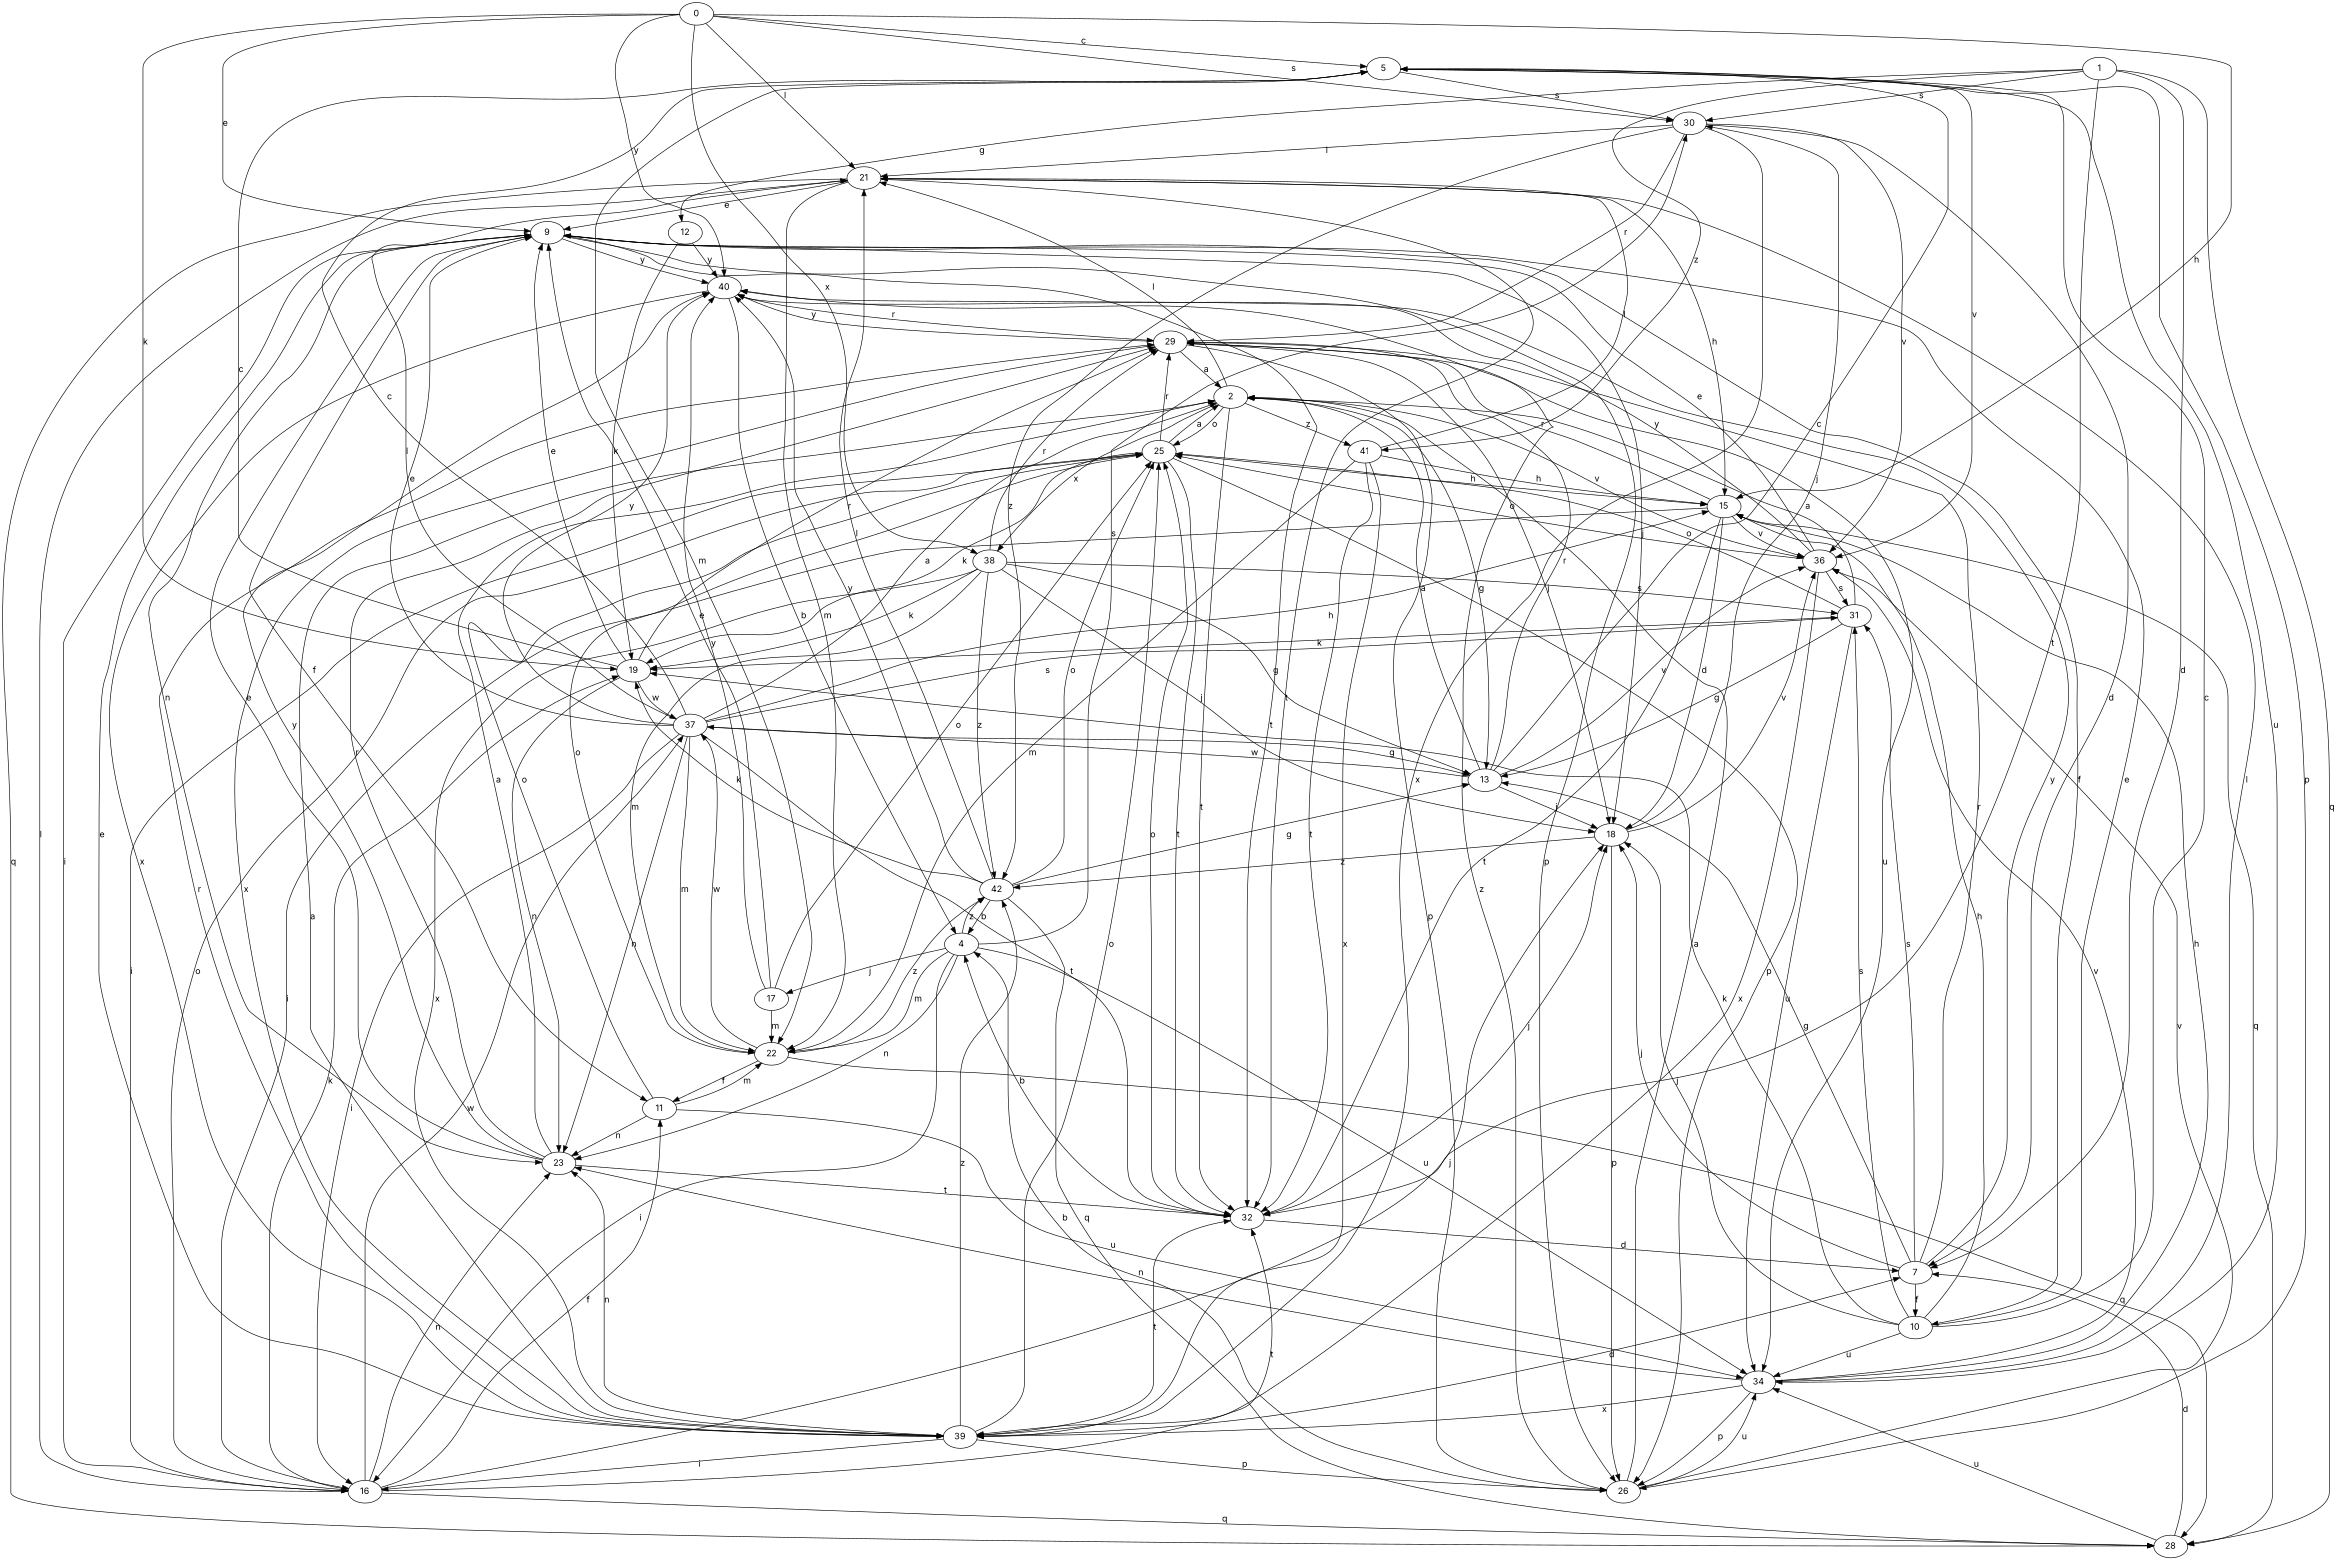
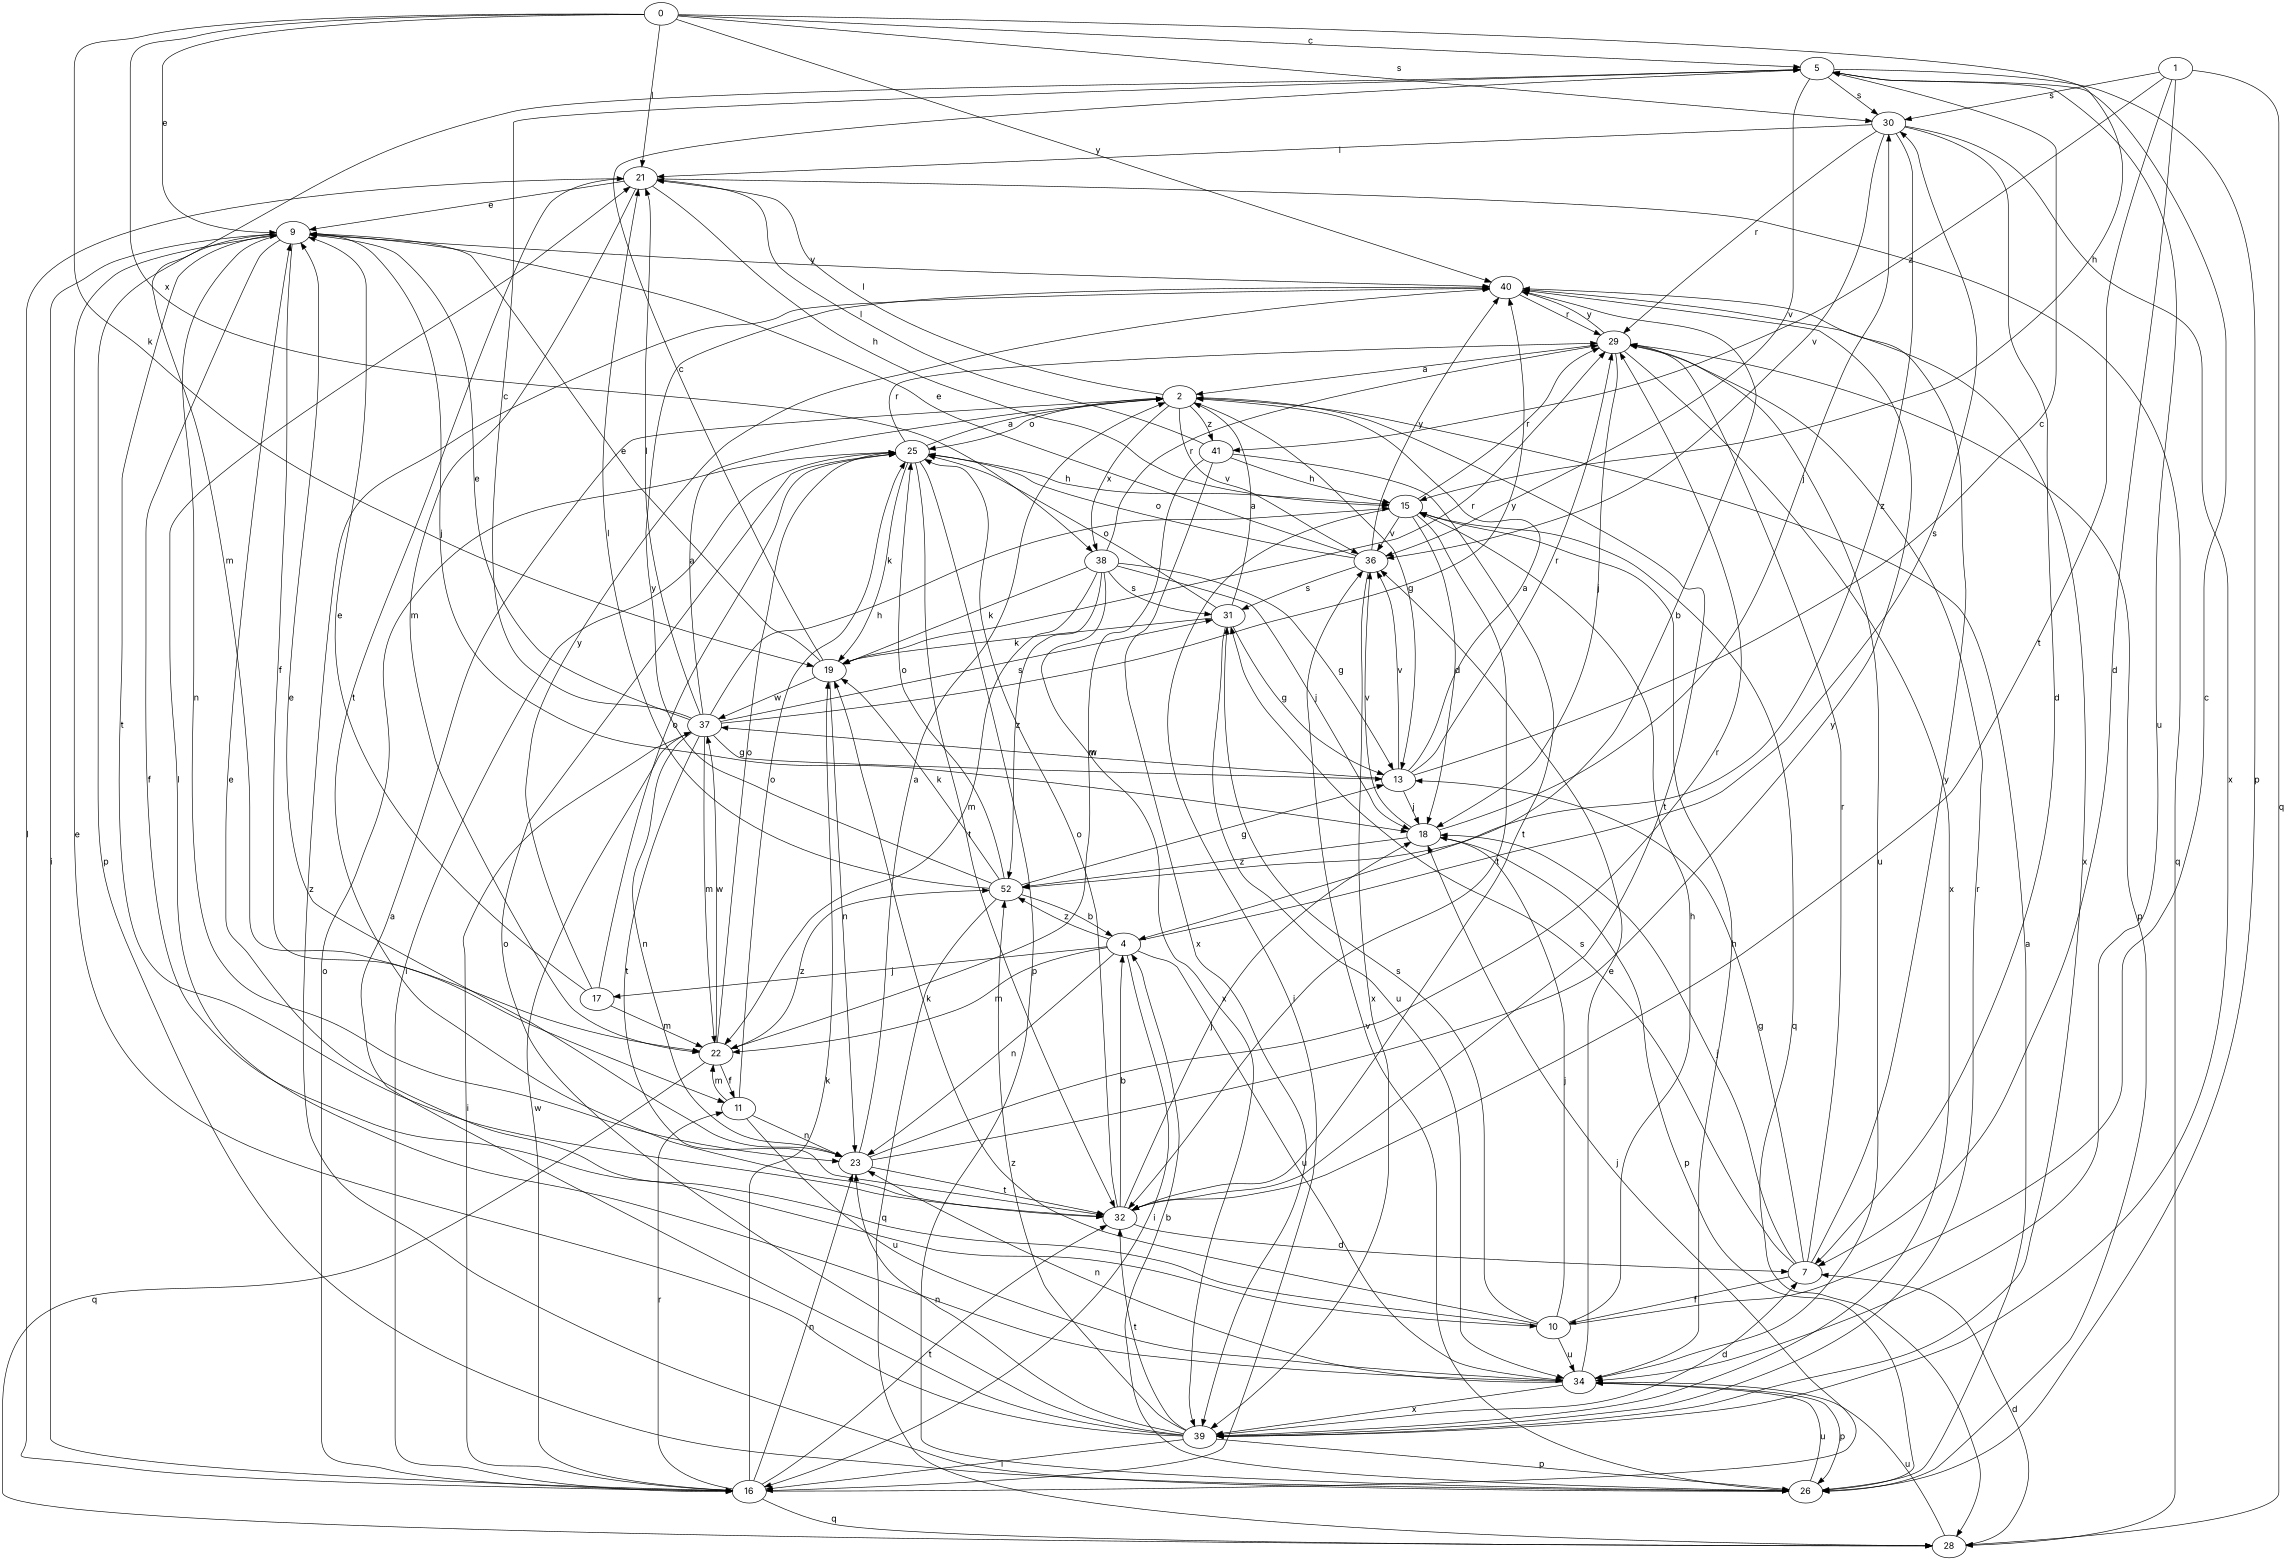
(685, 233) -> none
(997, 890) -> (1006, 890)
(2096, 972) -> (1612, 972)
(588, 1300) -> (660, 1300)
